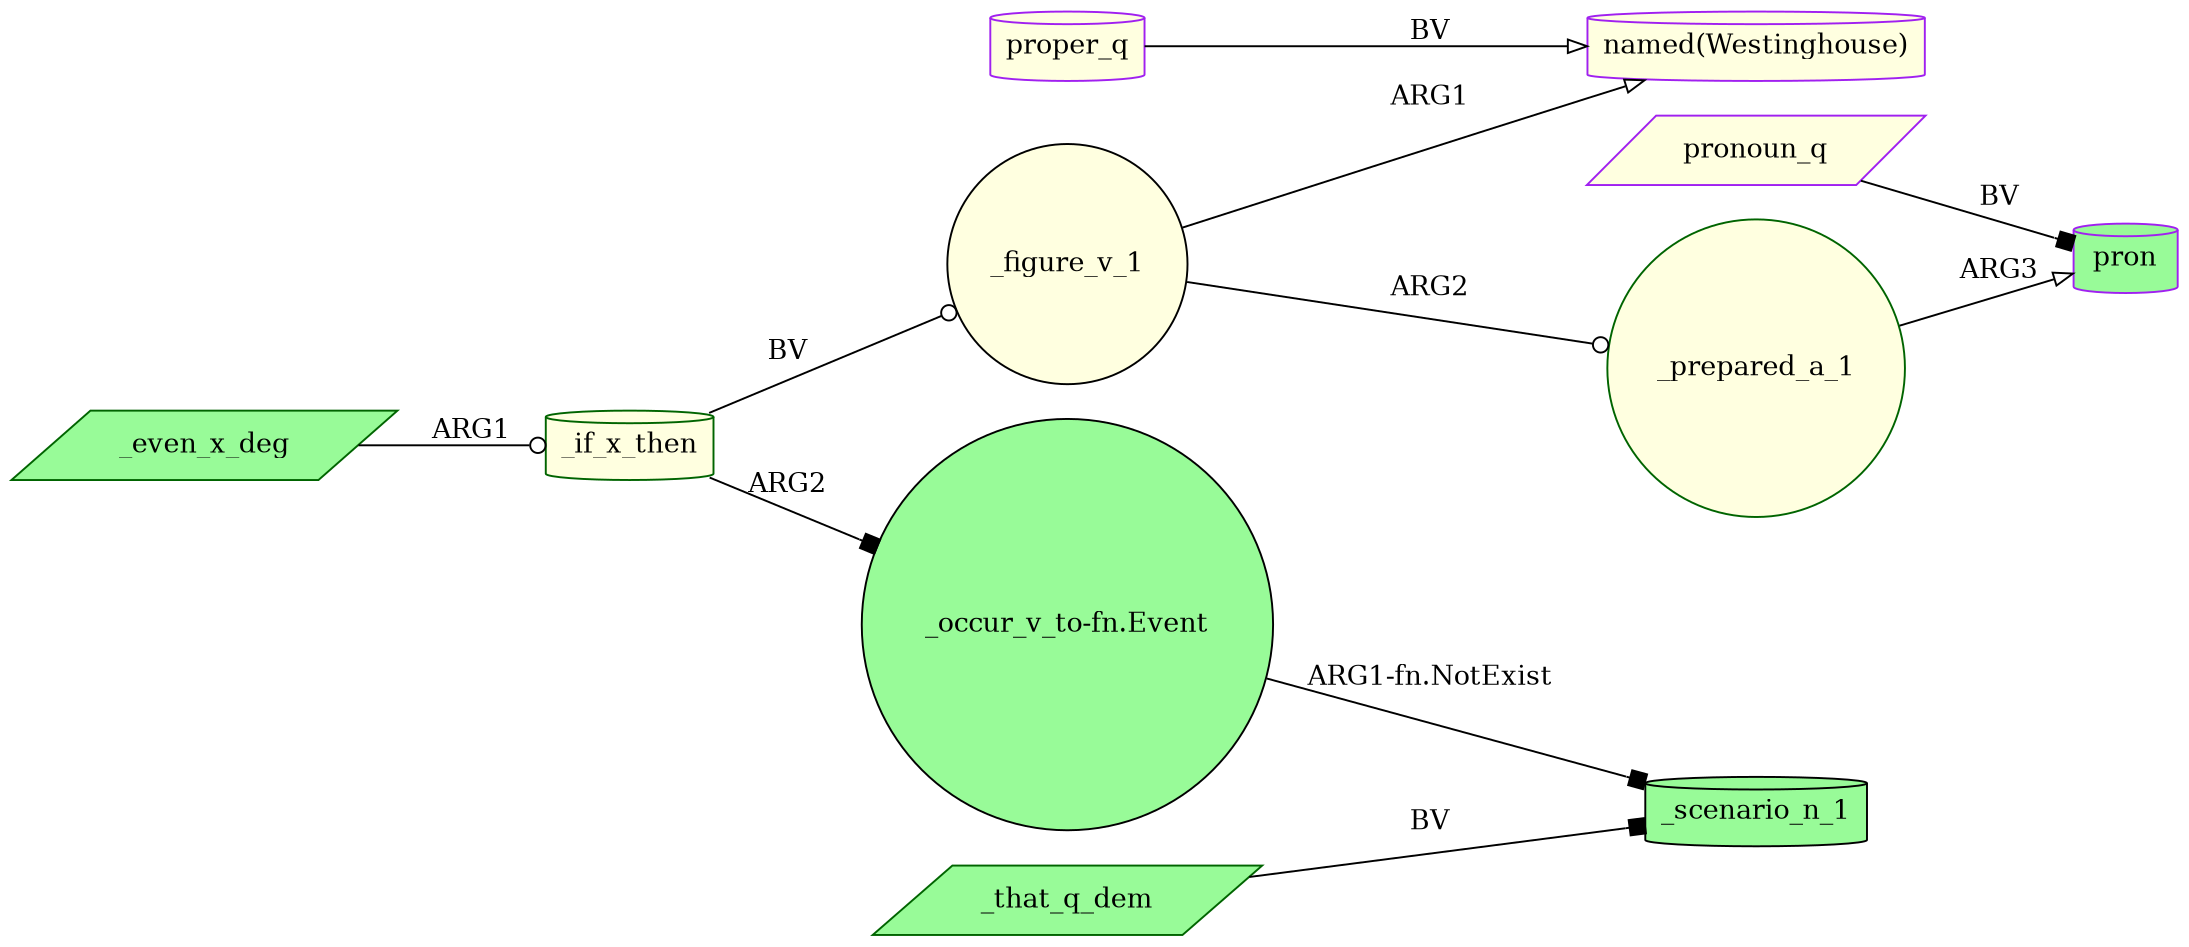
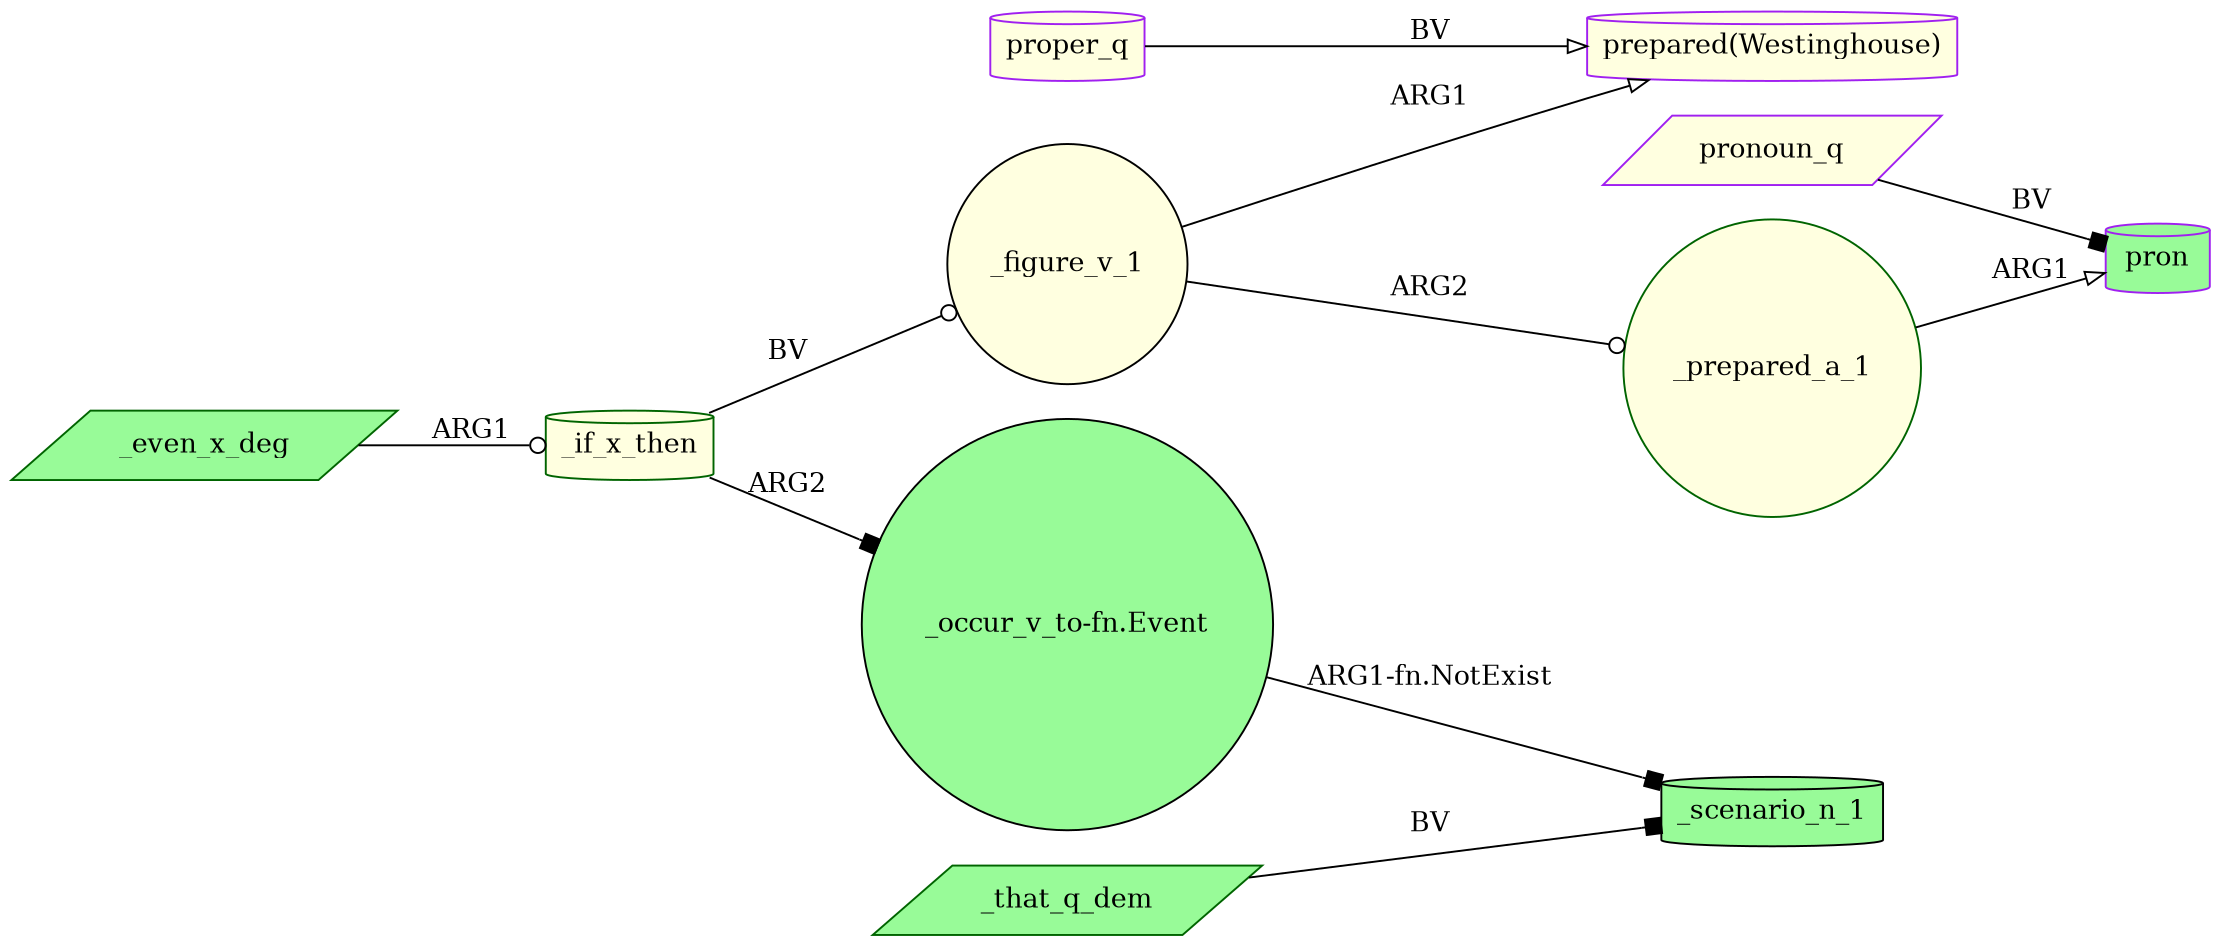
(1756, 46) -> (1772, 46)
(1999, 271) -> (2031, 271)
